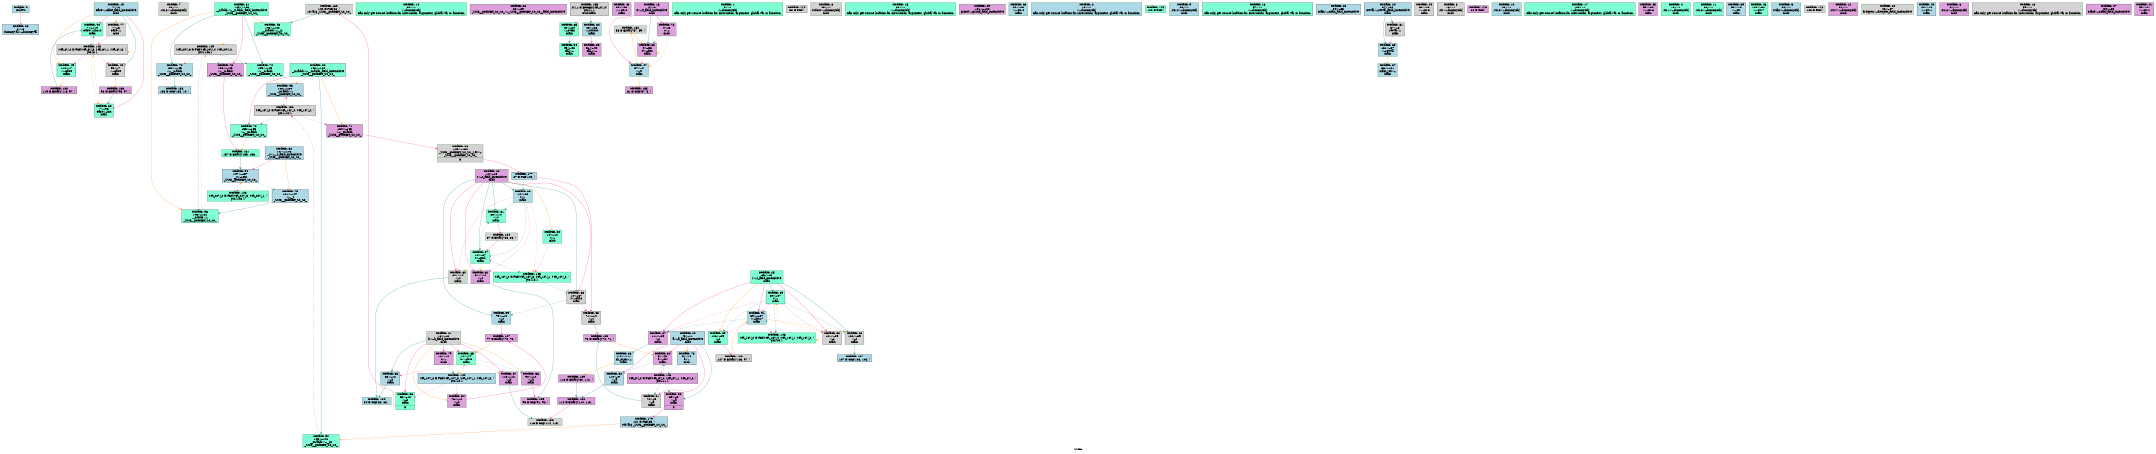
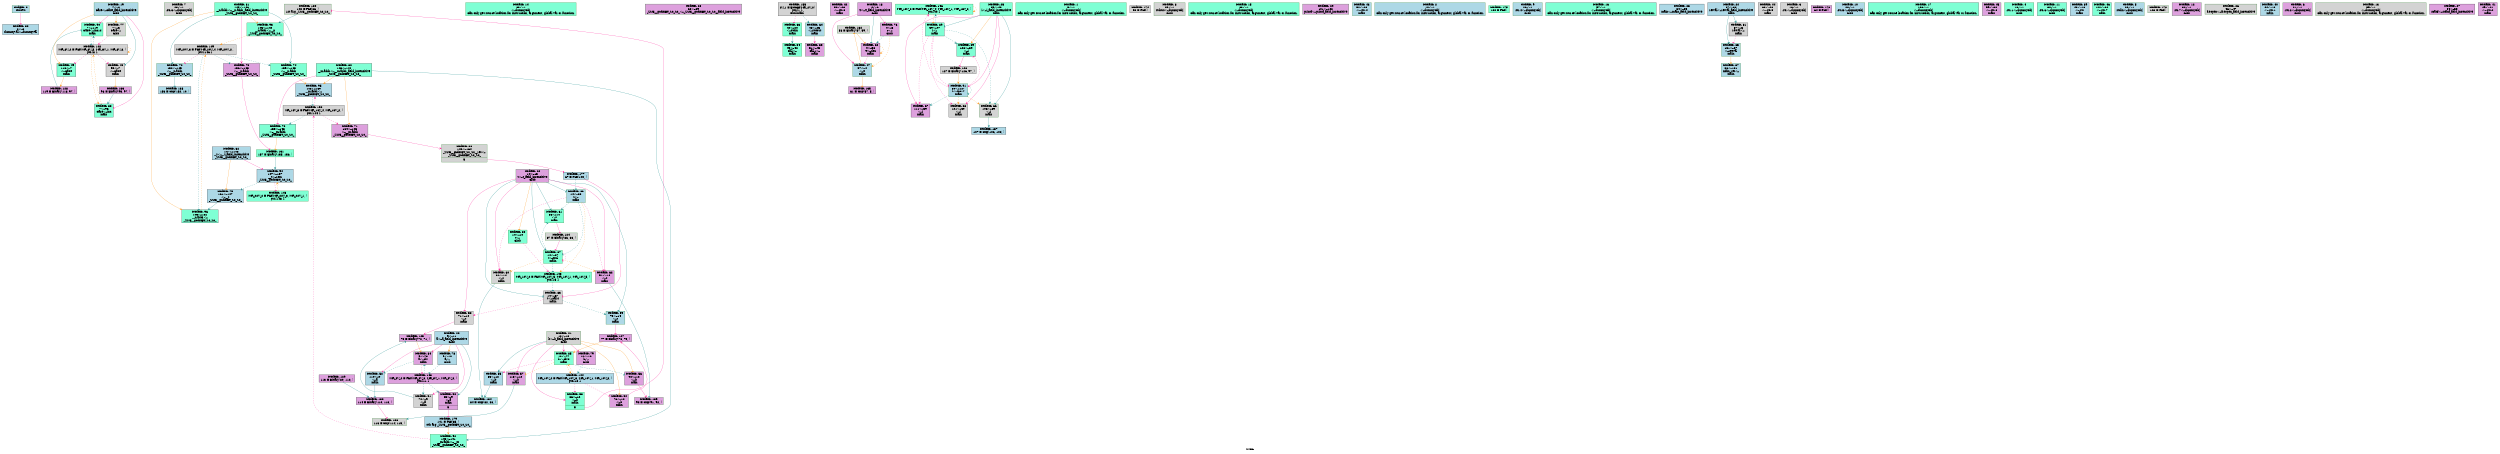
(624, 358) -> none
